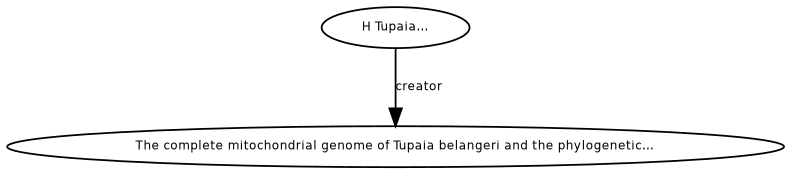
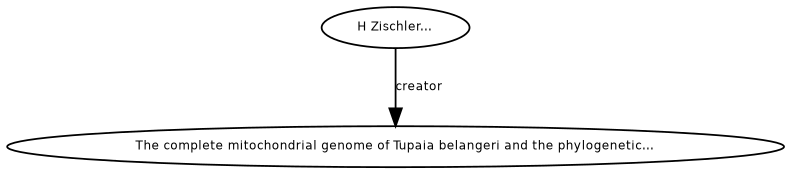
(396, 28) -> (396, 28)
